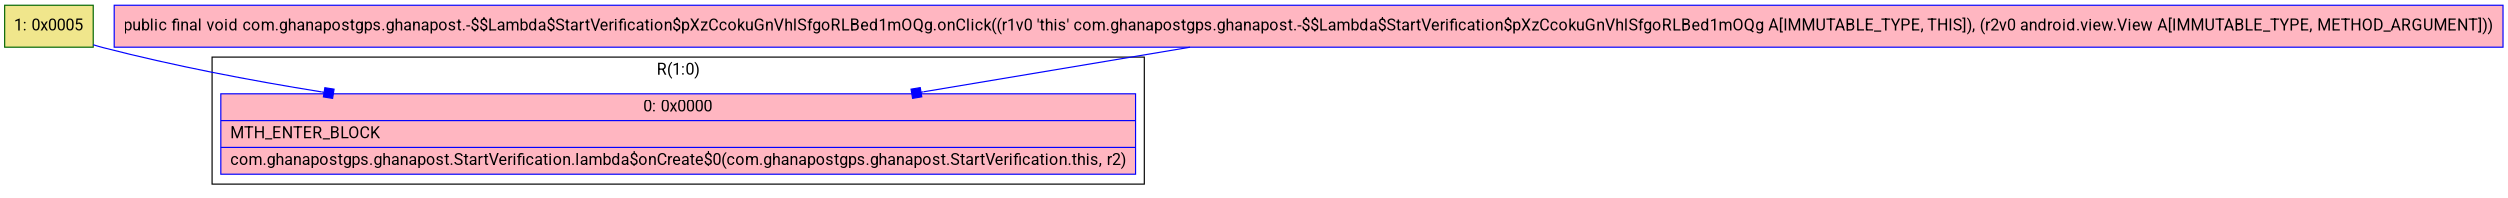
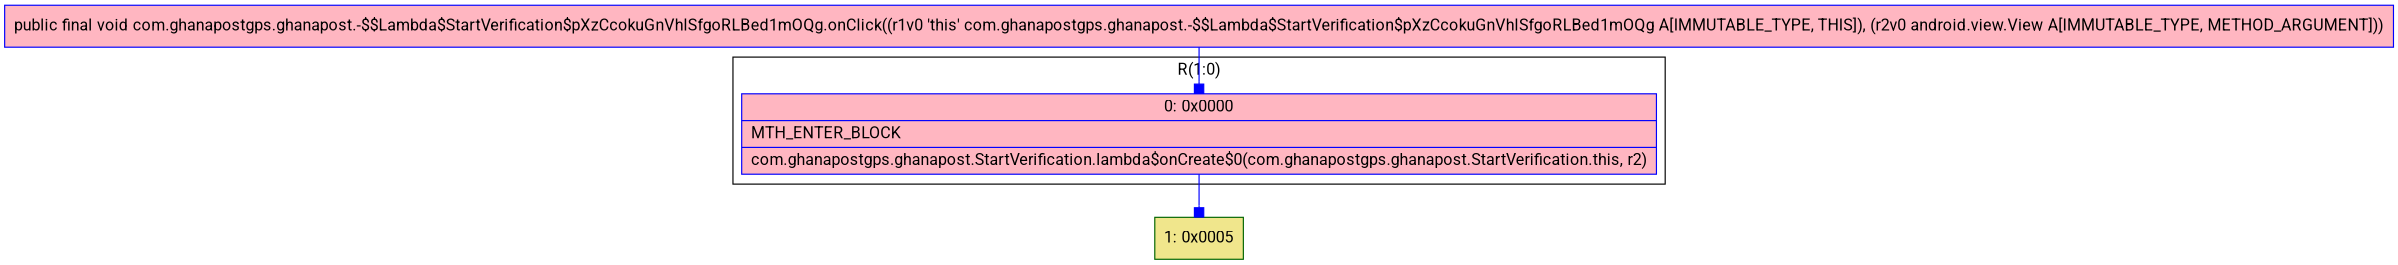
(201, 70) -> (1199, 191)
